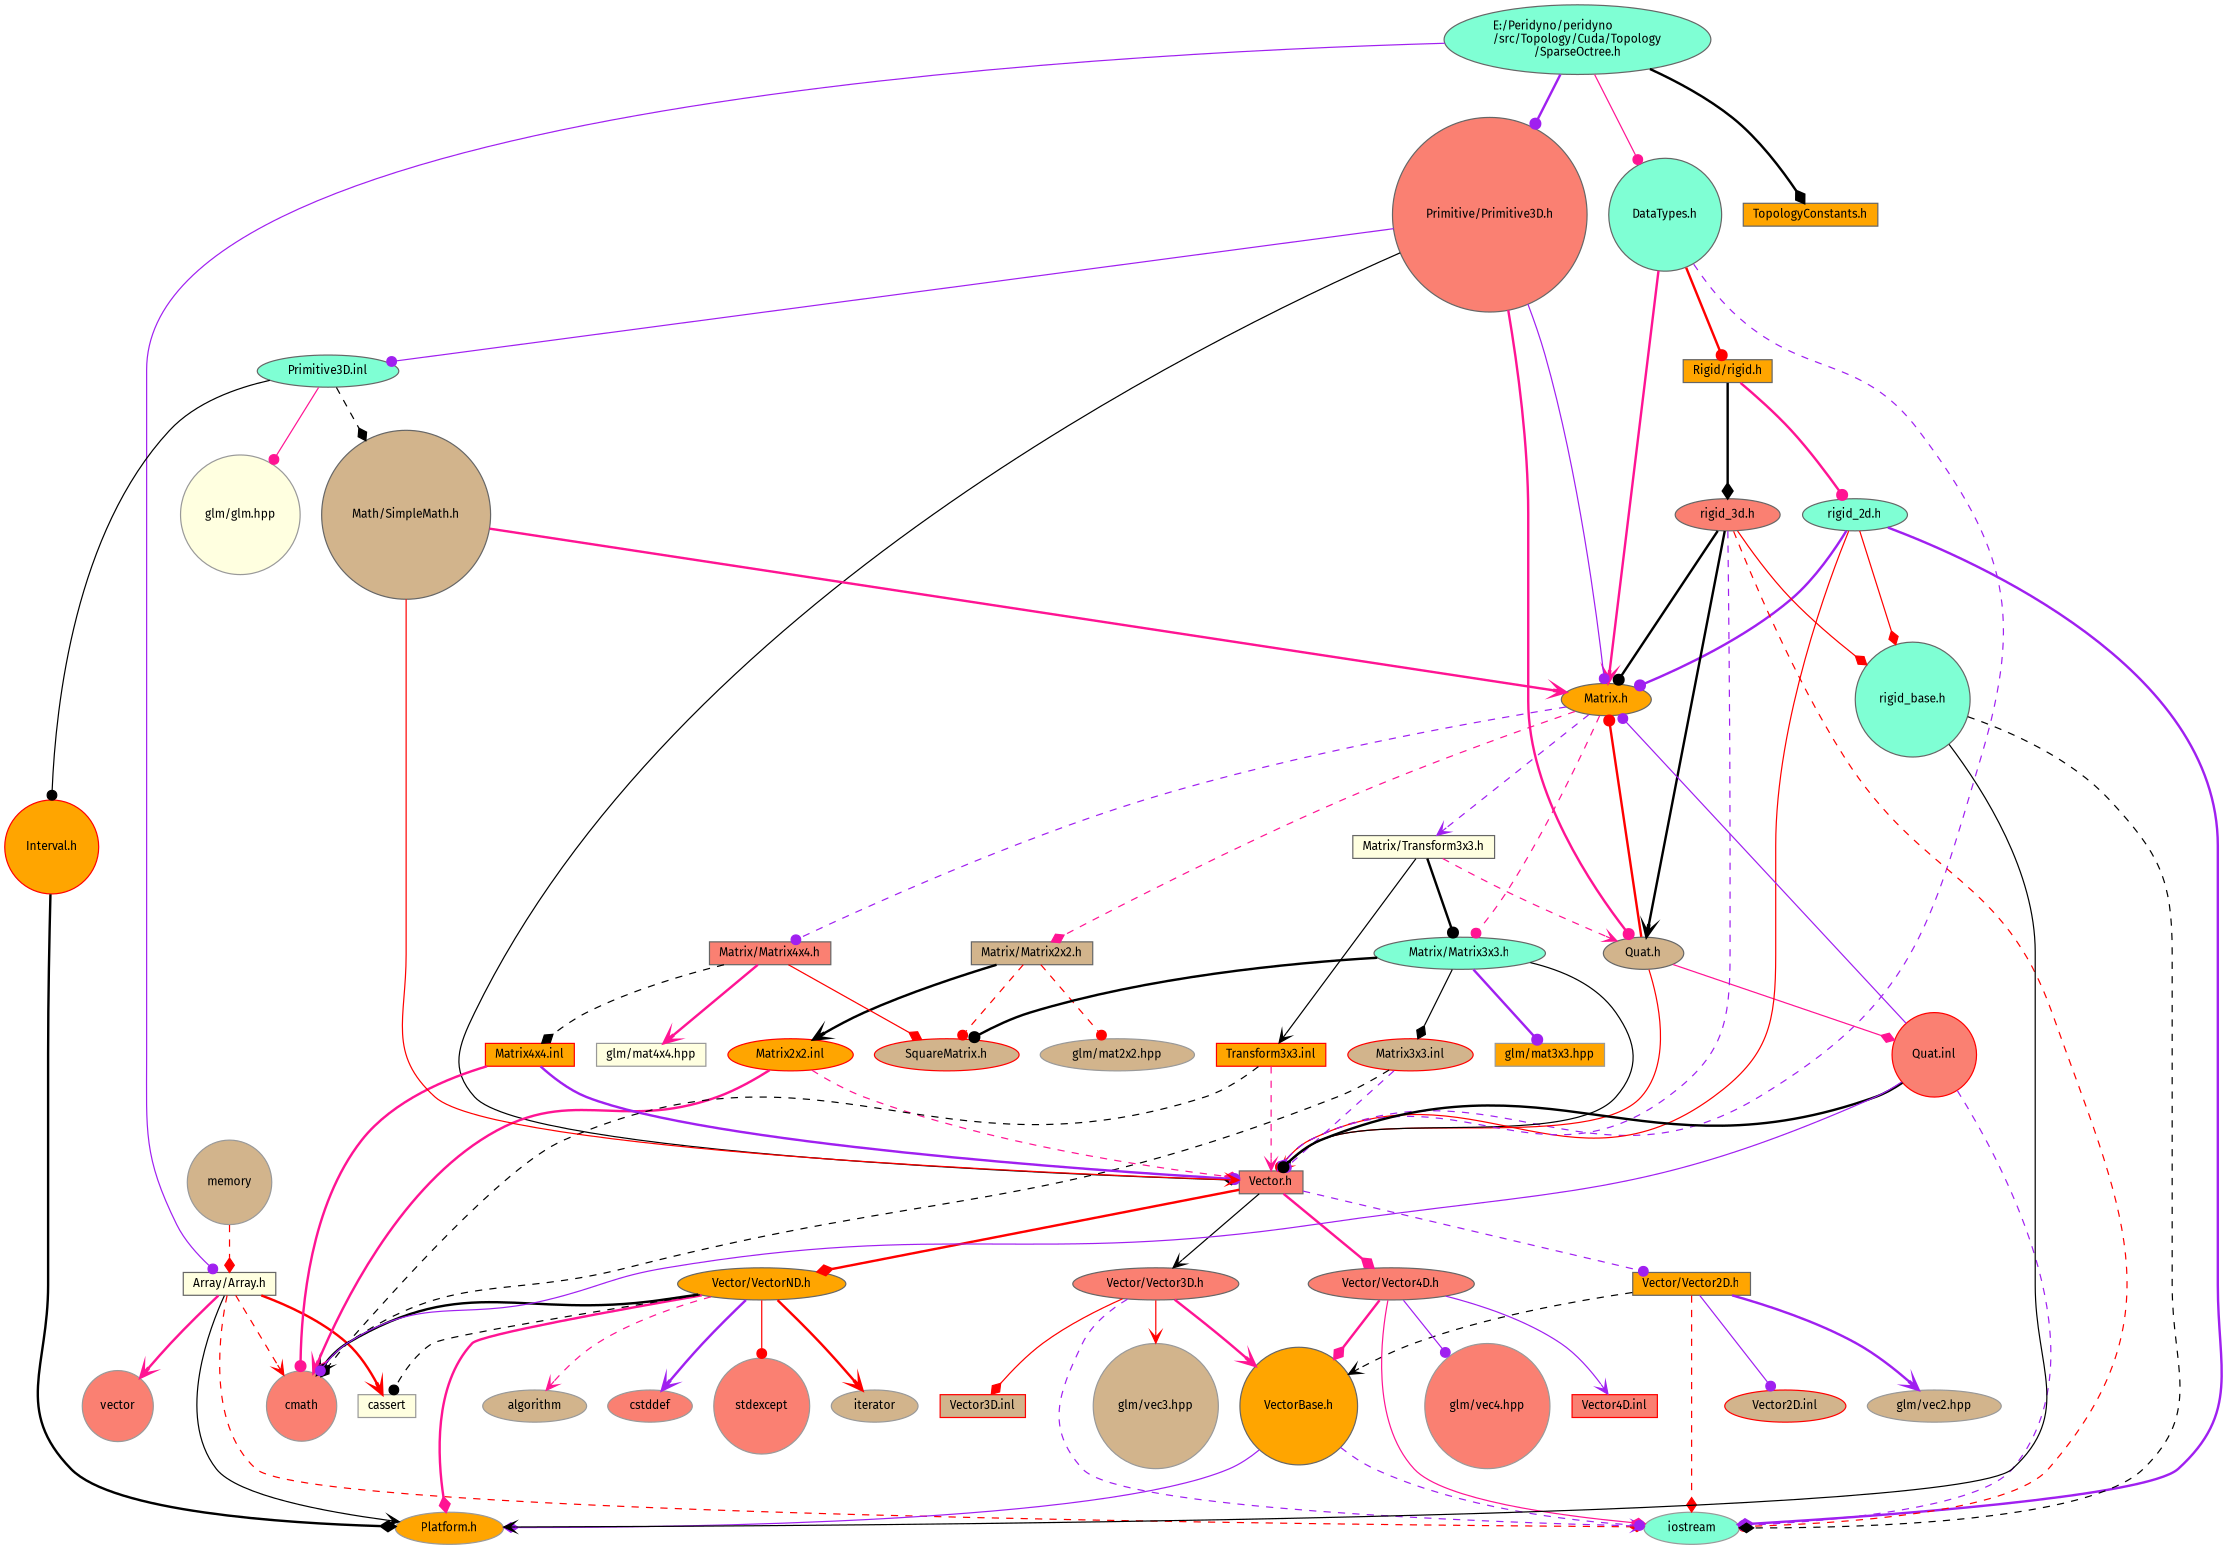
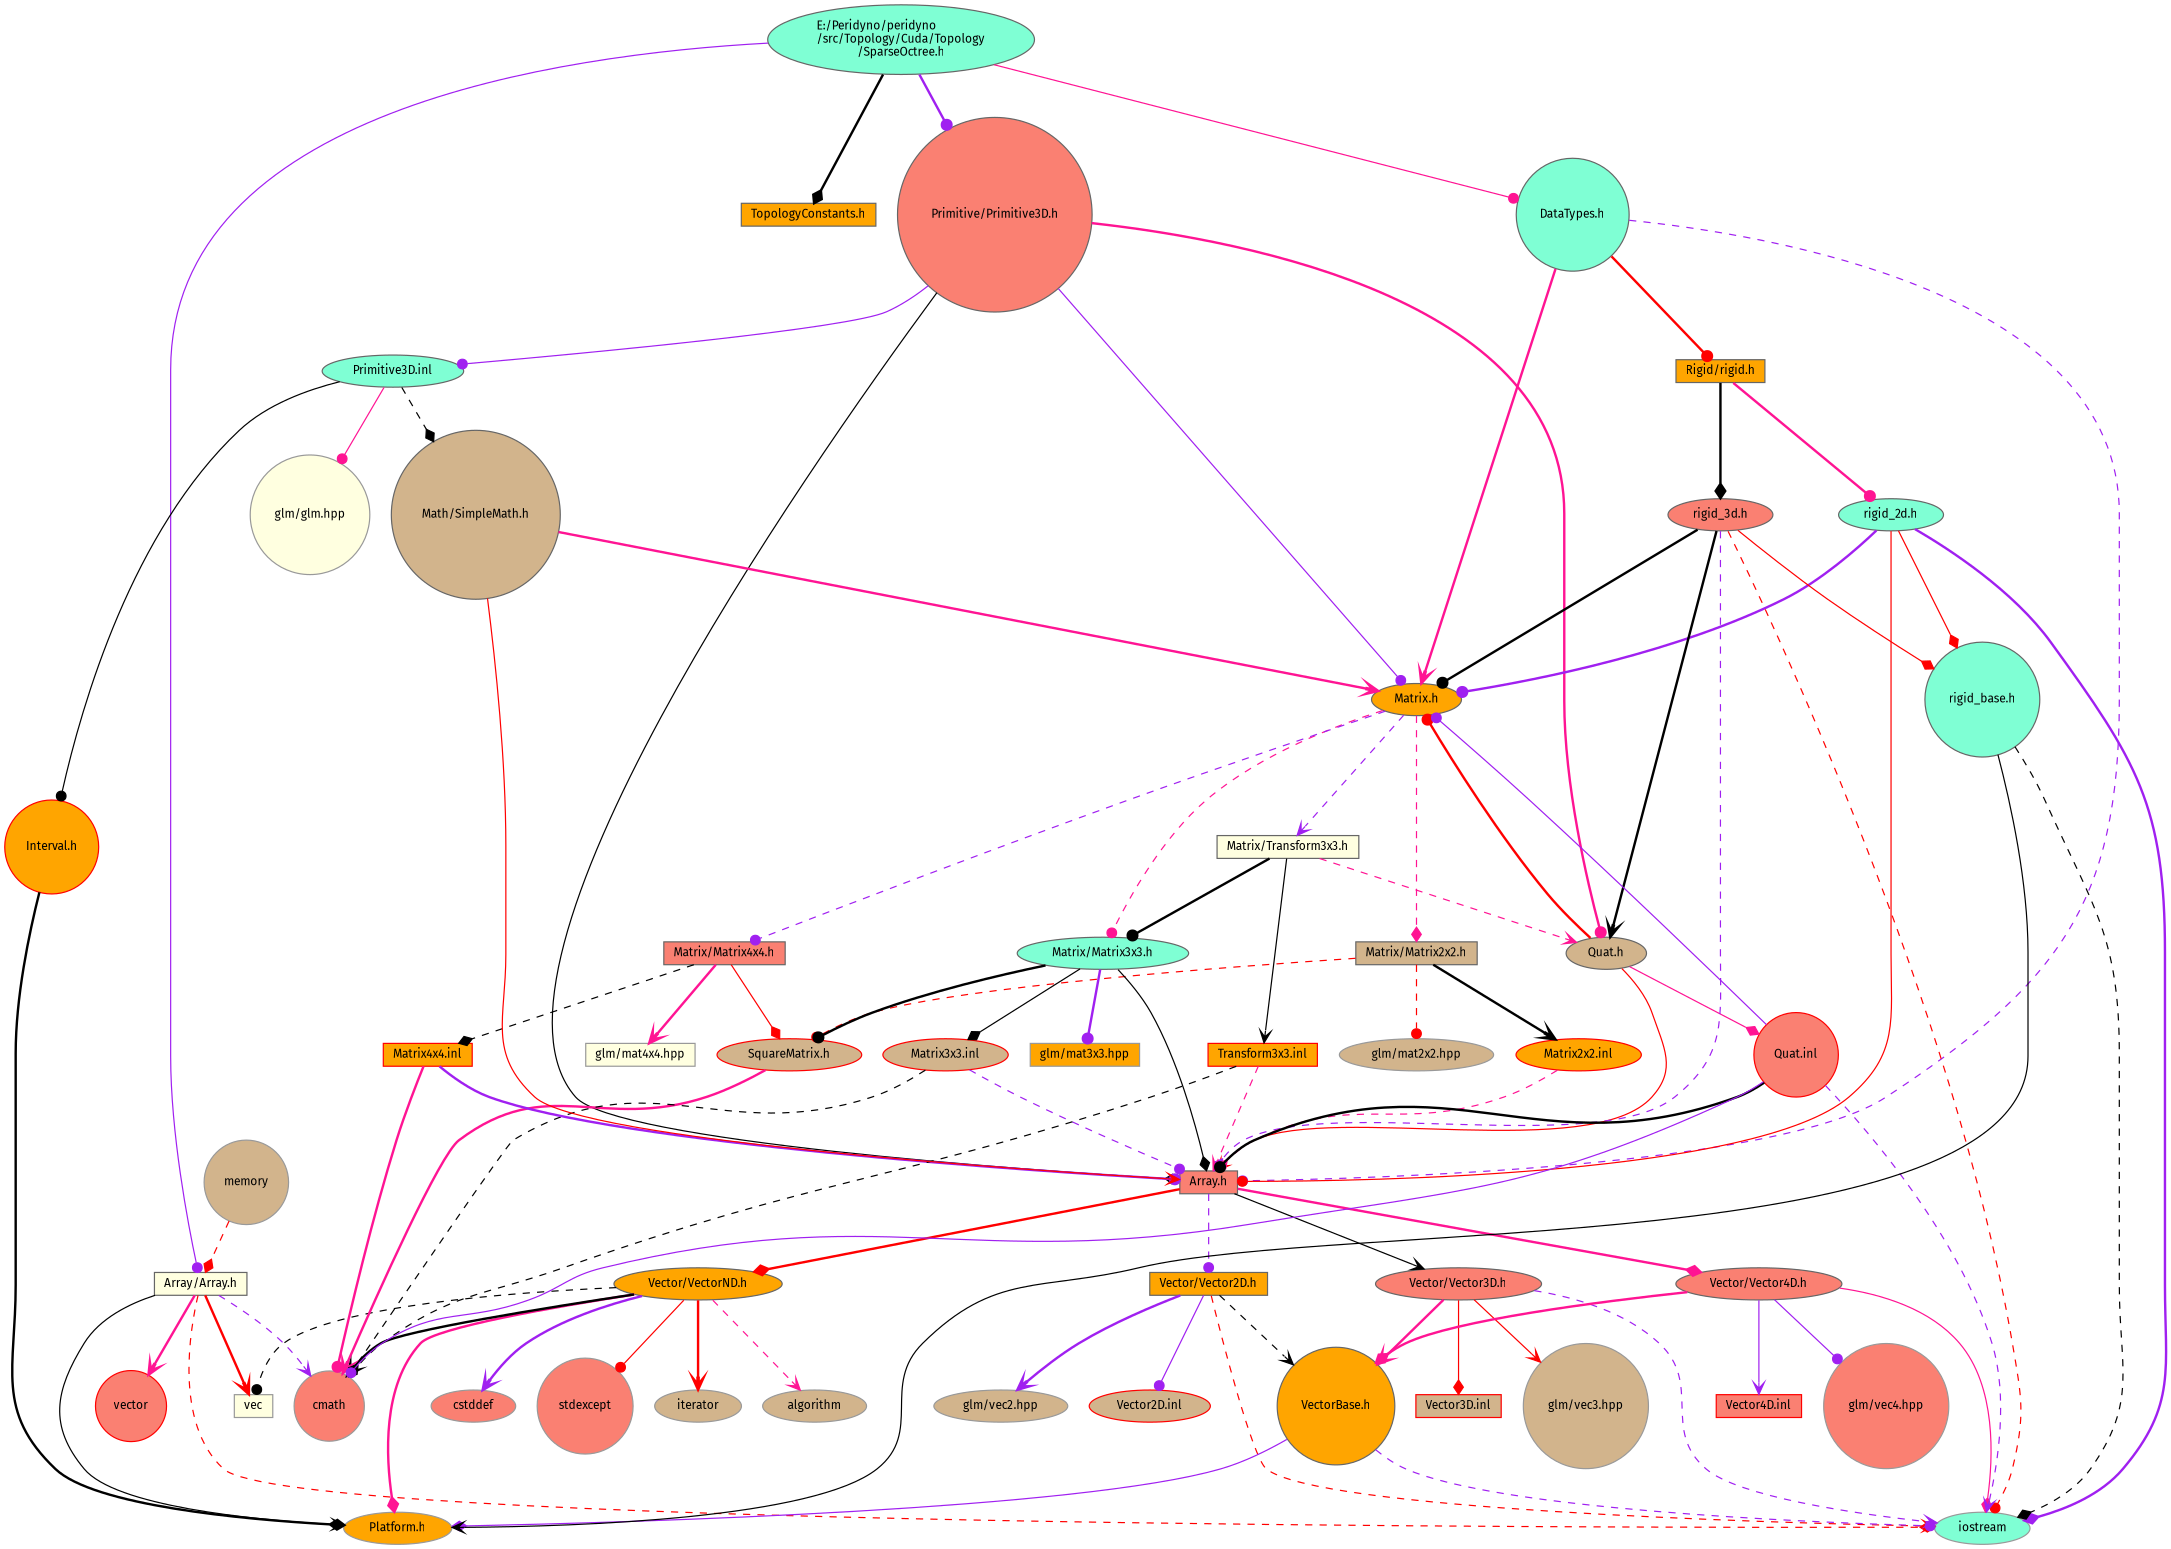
(491, 1134) -> (490, 1121)
(1271, 1182) -> (1209, 1182)
(257, 1330) -> (265, 1327)
(2049, 1343) -> (1963, 1274)
(1692, 1396) -> (1502, 1507)
(118, 1406) -> (131, 1406)
(387, 1406) -> (254, 1406)
